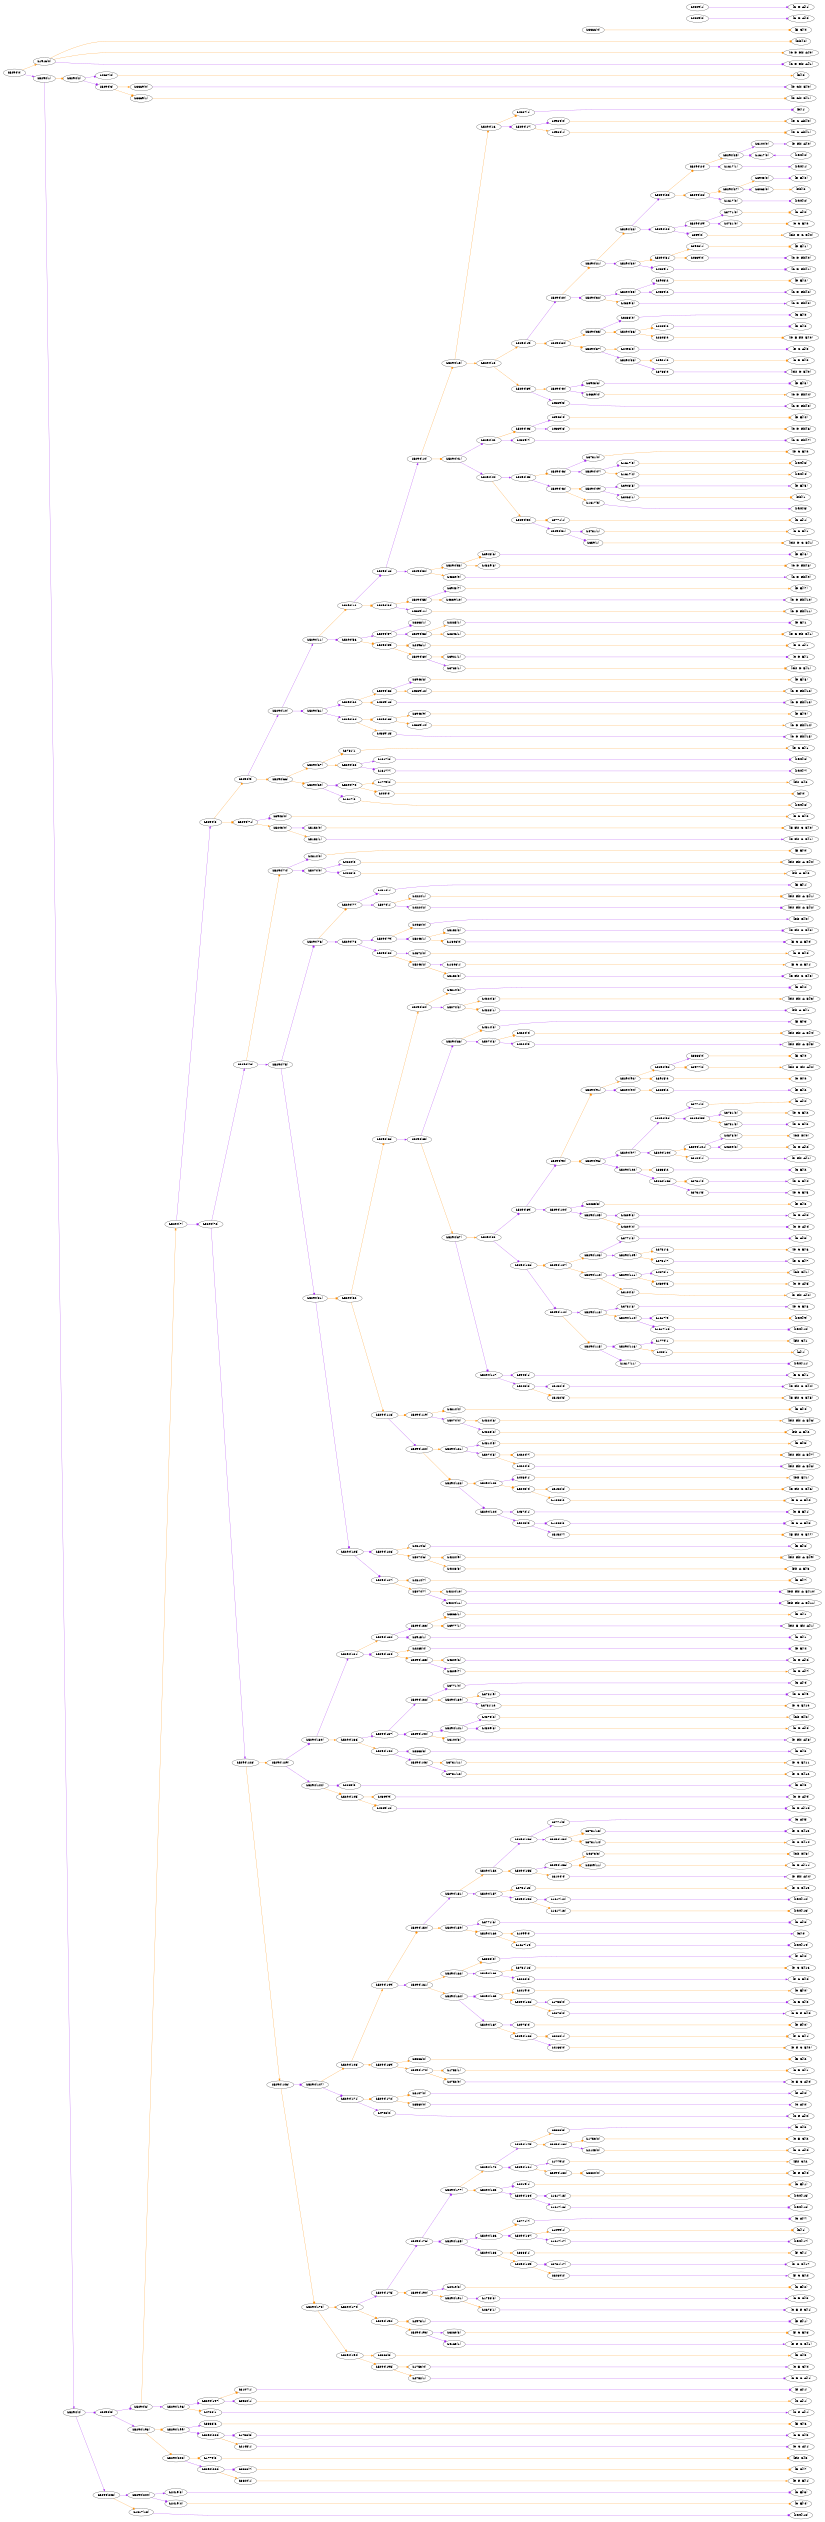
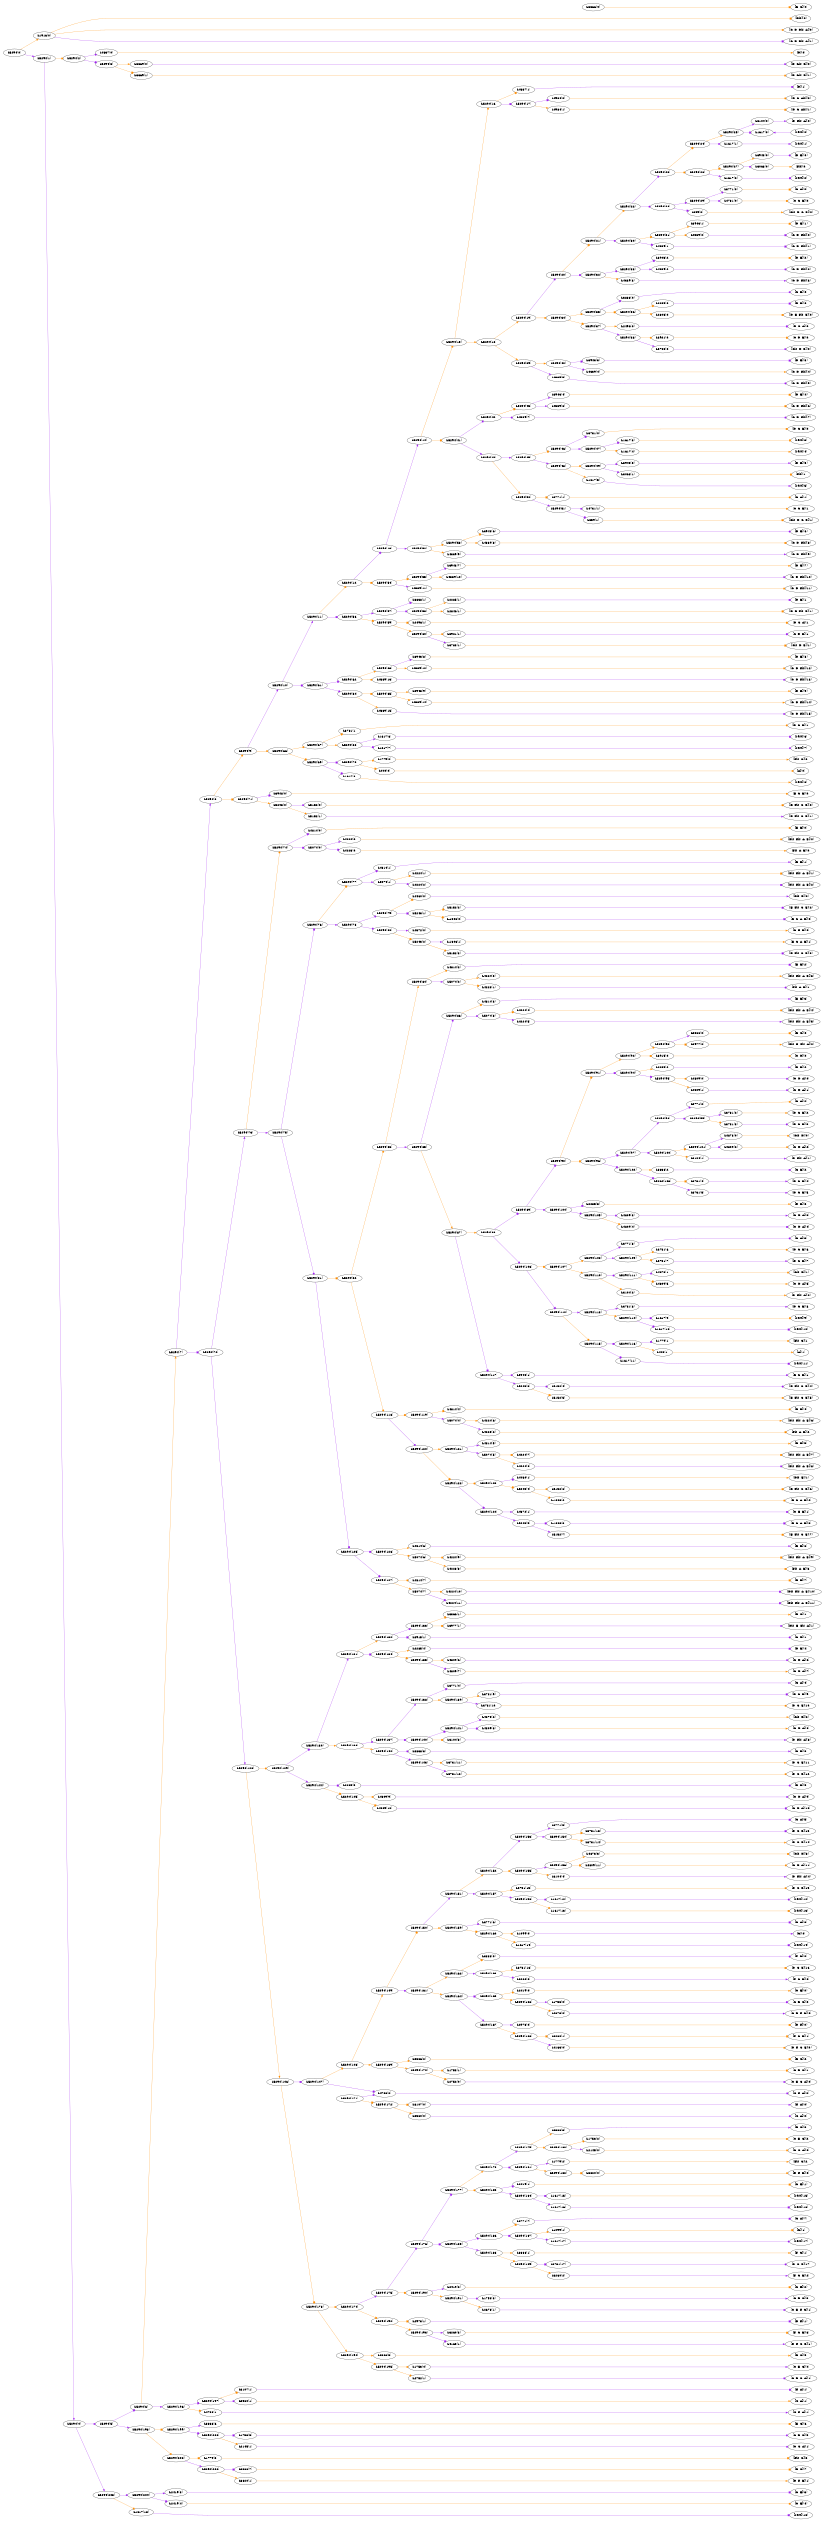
none -> (663, 1079)
(714, 1121) -> (714, 1121)
(331, 2091) -> (350, 2088)
